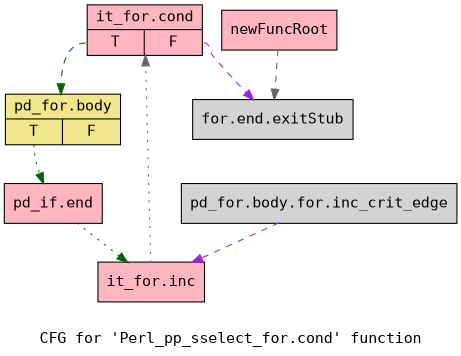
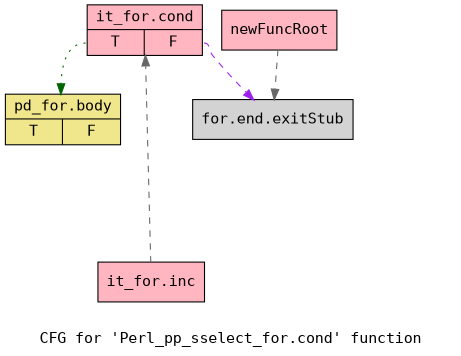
(66, 58) -> (66, 58)
(148, 164) -> (148, 164)
(53, 203) -> none
(319, 203) -> none
